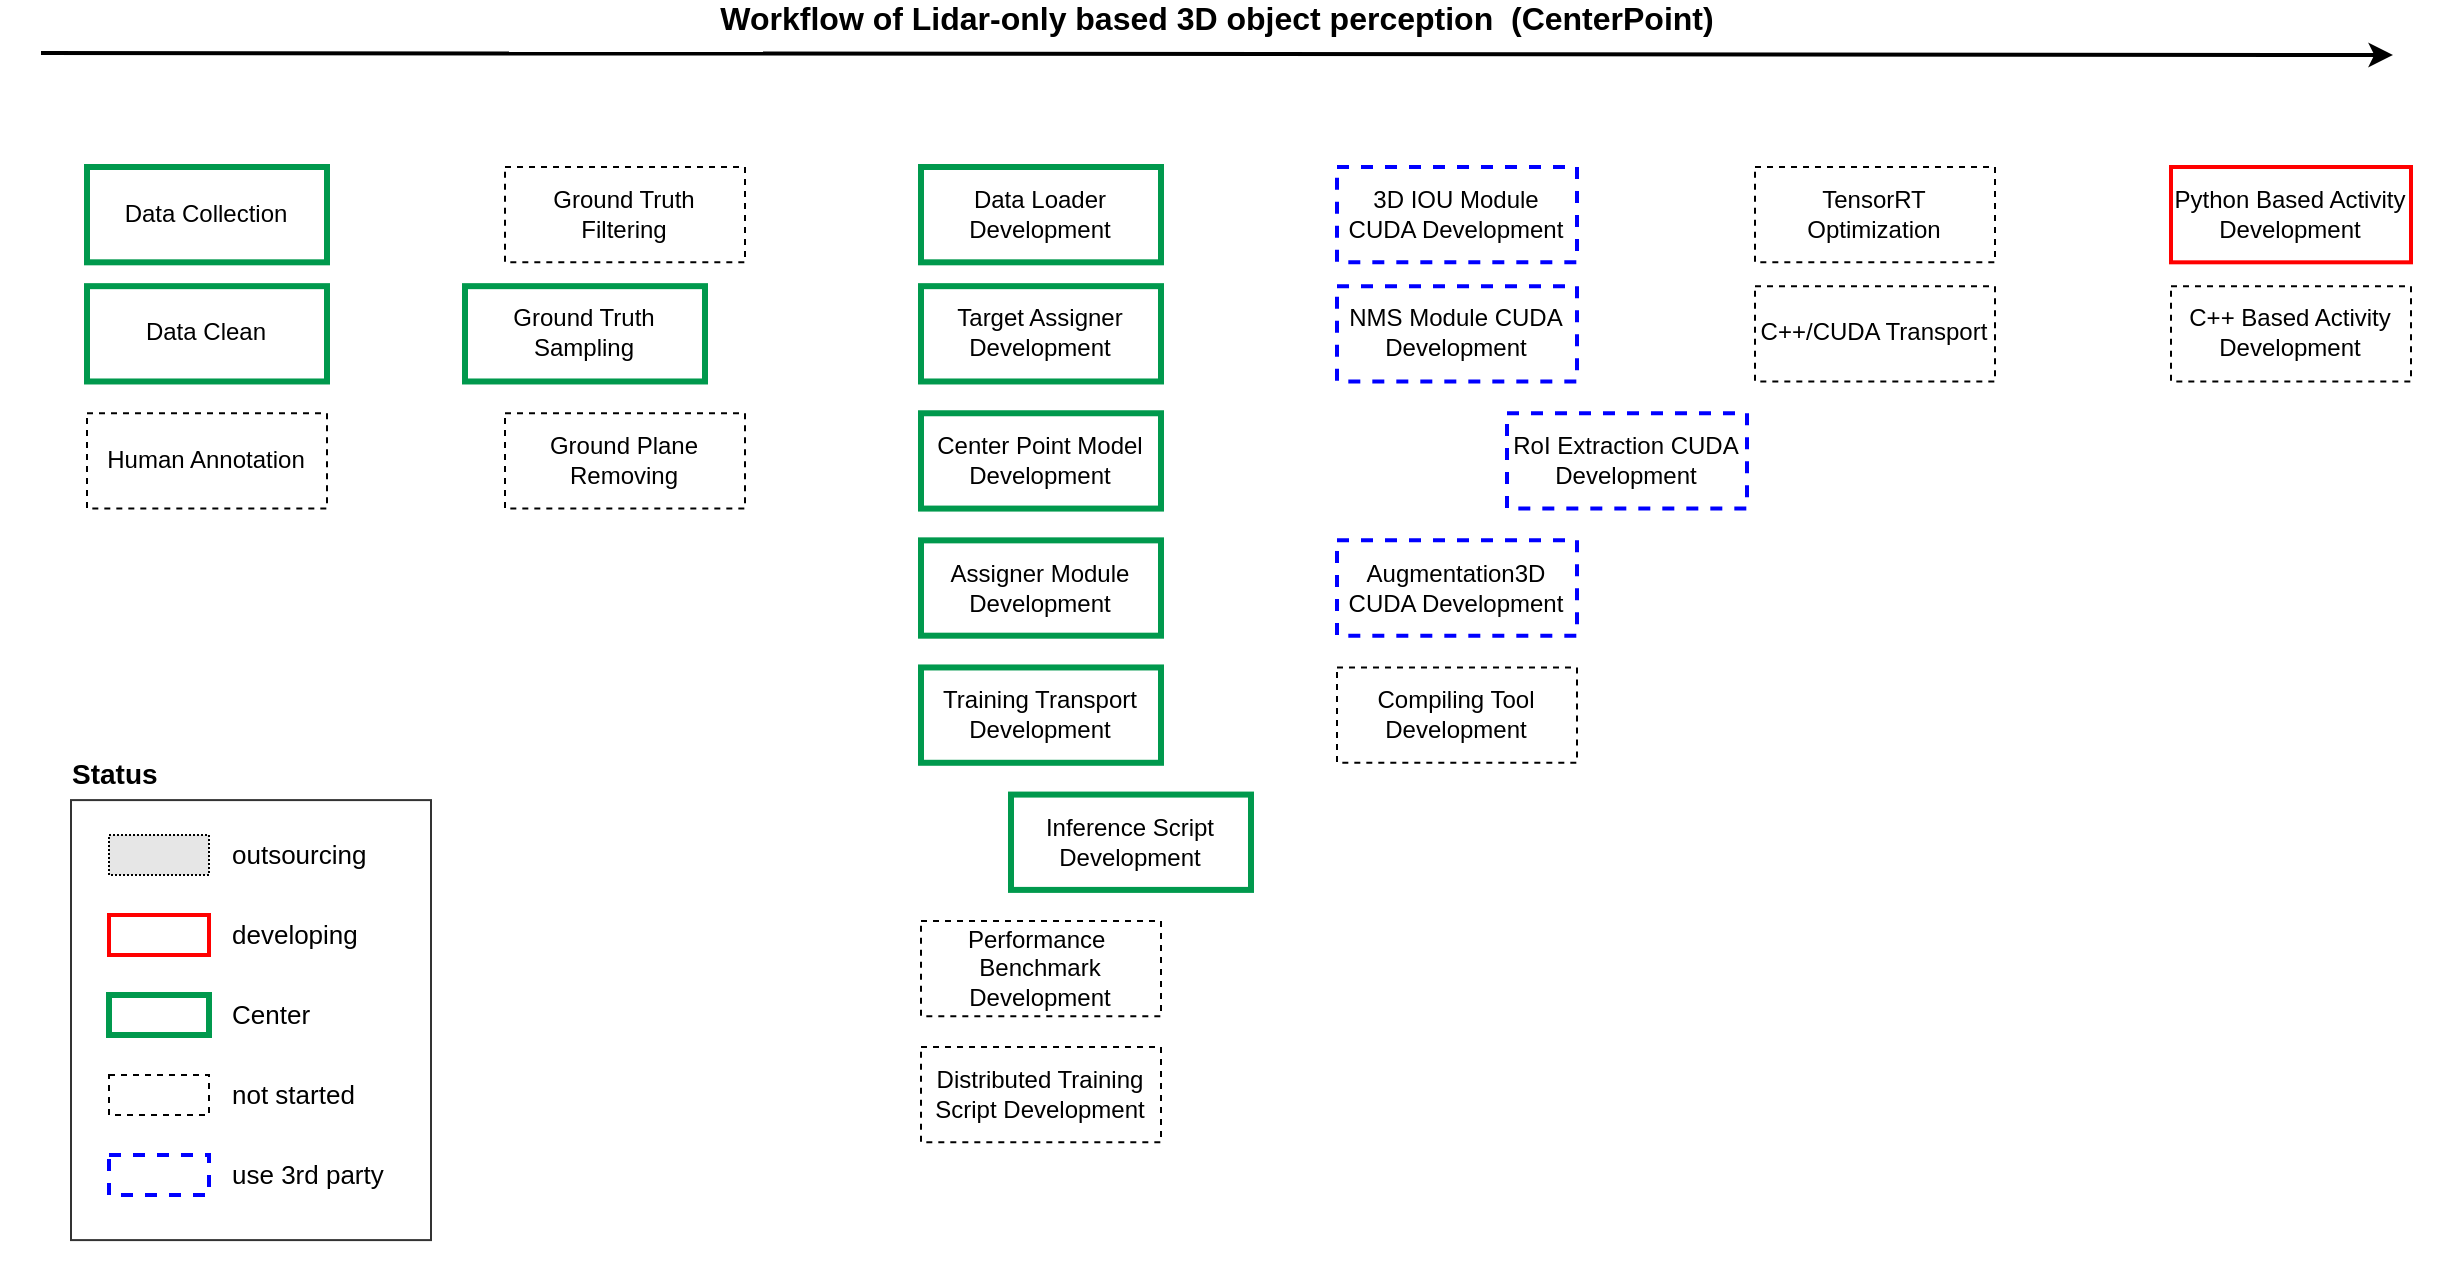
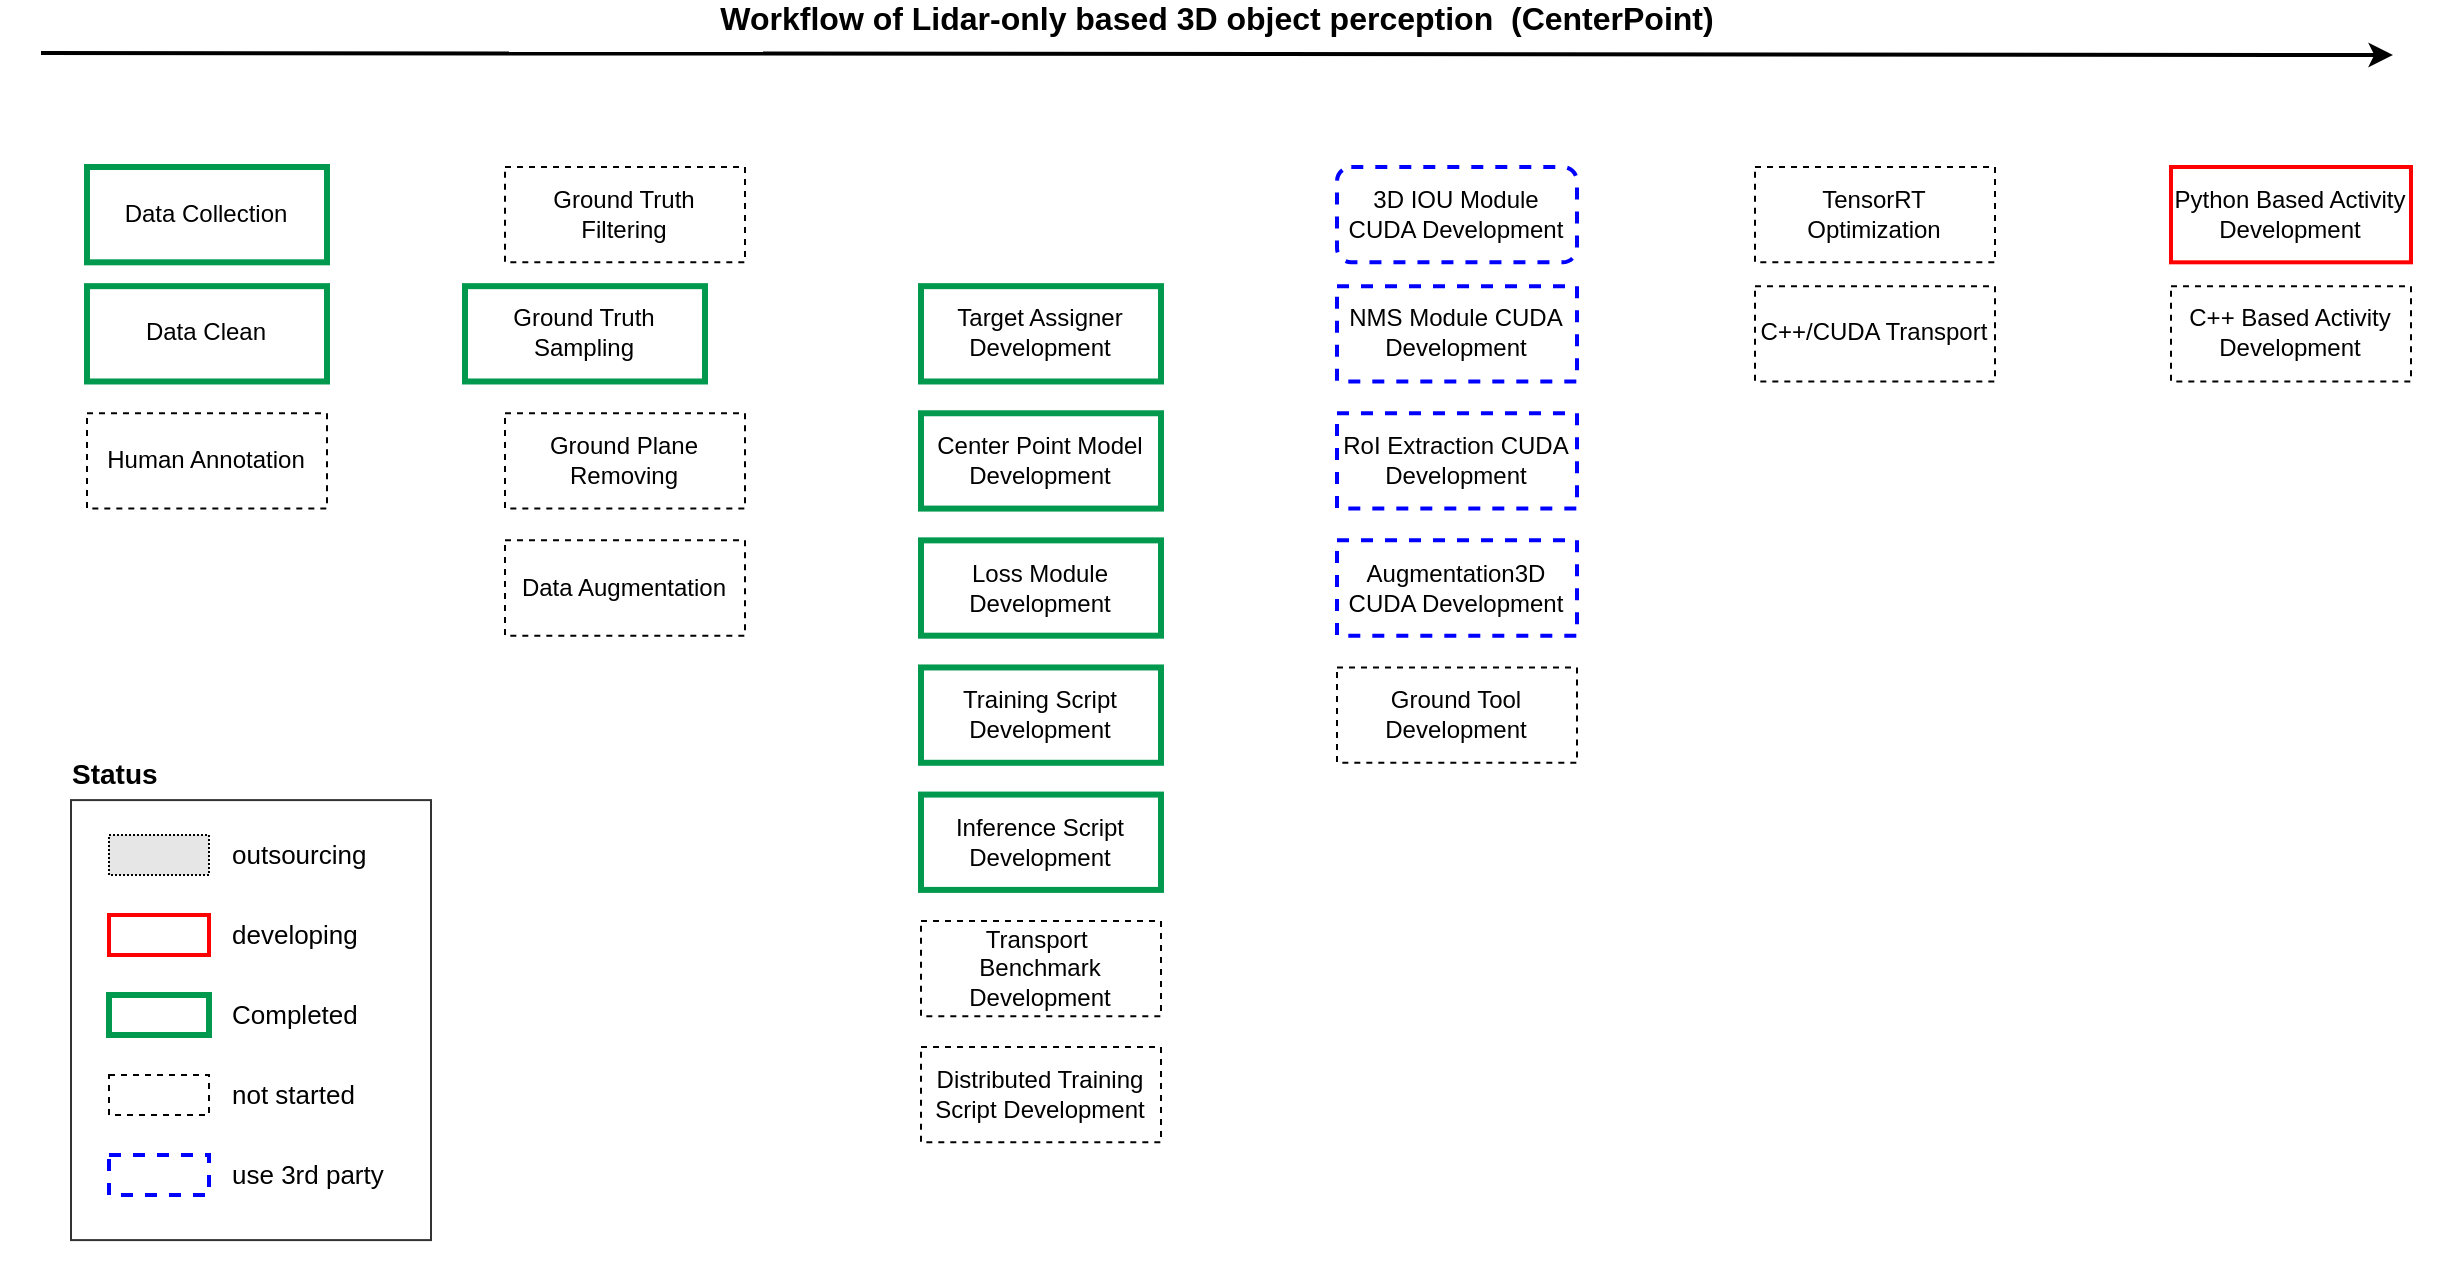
(1041, 215) -> none
(1457, 215) -> (1457, 215)
(1627, 461) -> (1457, 461)
none -> (625, 588)
(1041, 589) -> (1041, 589)
(1041, 715) -> (1041, 715)
(1457, 715) -> (1457, 715)
(1131, 842) -> (1041, 842)
(1041, 969) -> (1041, 969)
(277, 1015) -> (295, 1015)
